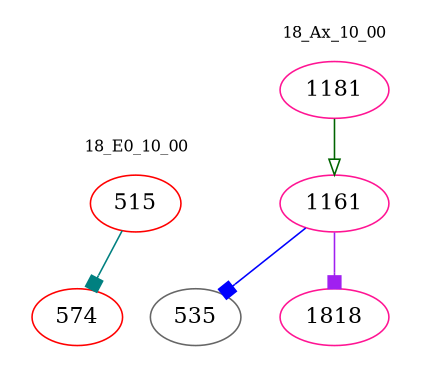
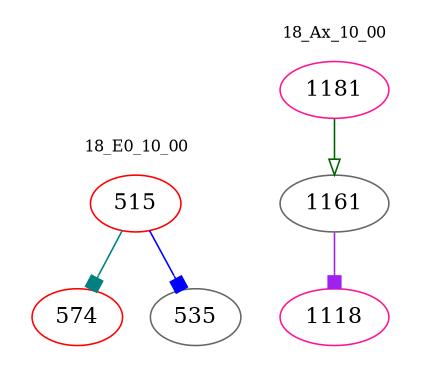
(334, 204) -> (334, 204)
(277, 250) -> (162, 253)
(334, 317) -> (334, 317)
